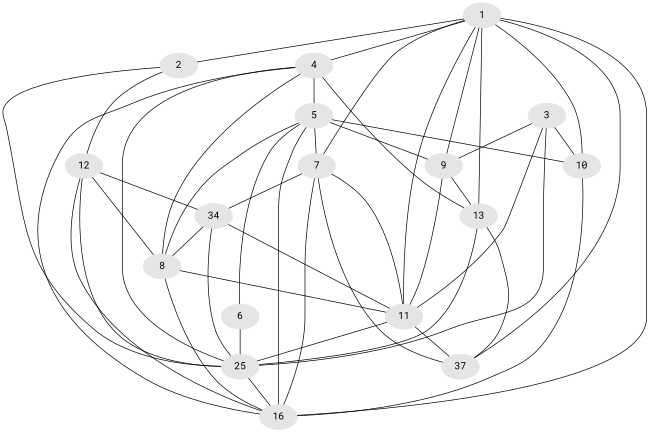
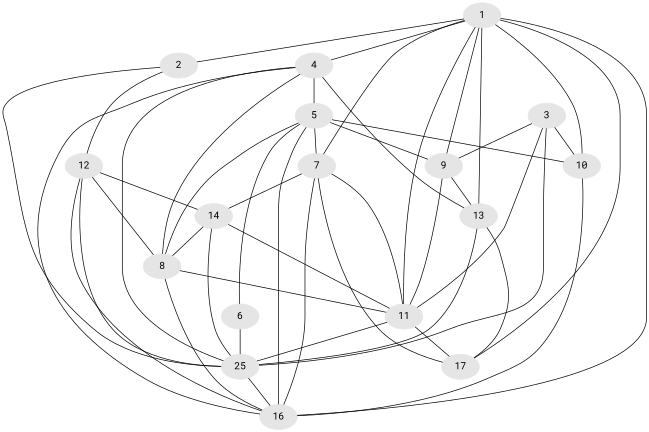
(214, 216) -> (214, 216)
(460, 367) -> (460, 367)
